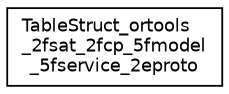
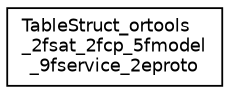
(115, 47) -> (115, 47)
